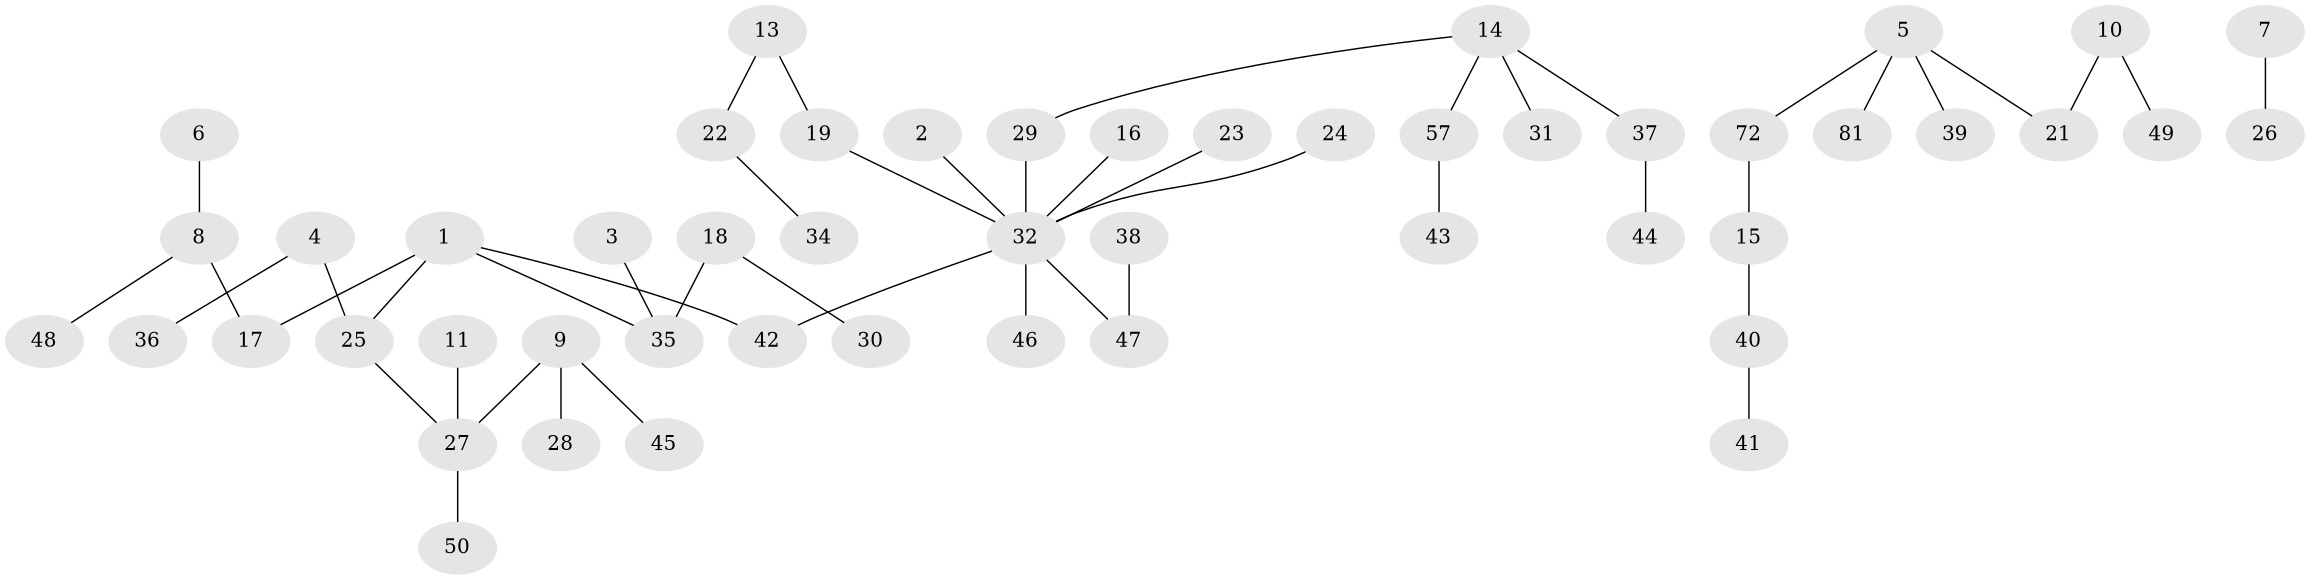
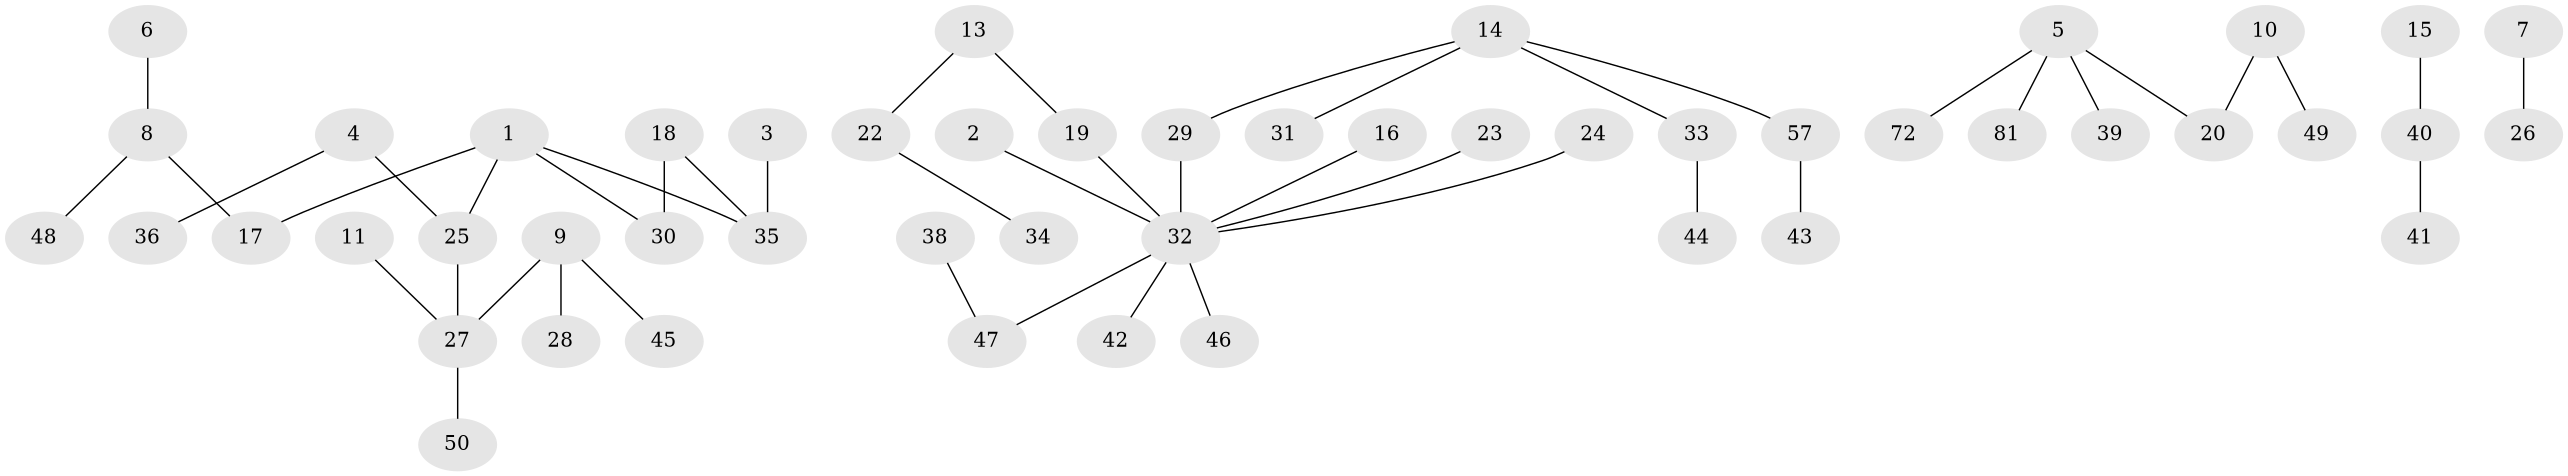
(1646, 135) -> (1697, 135)
(2059, 135) -> (2214, 135)
(1749, 187) -> none
(611, 281) -> (587, 187)
